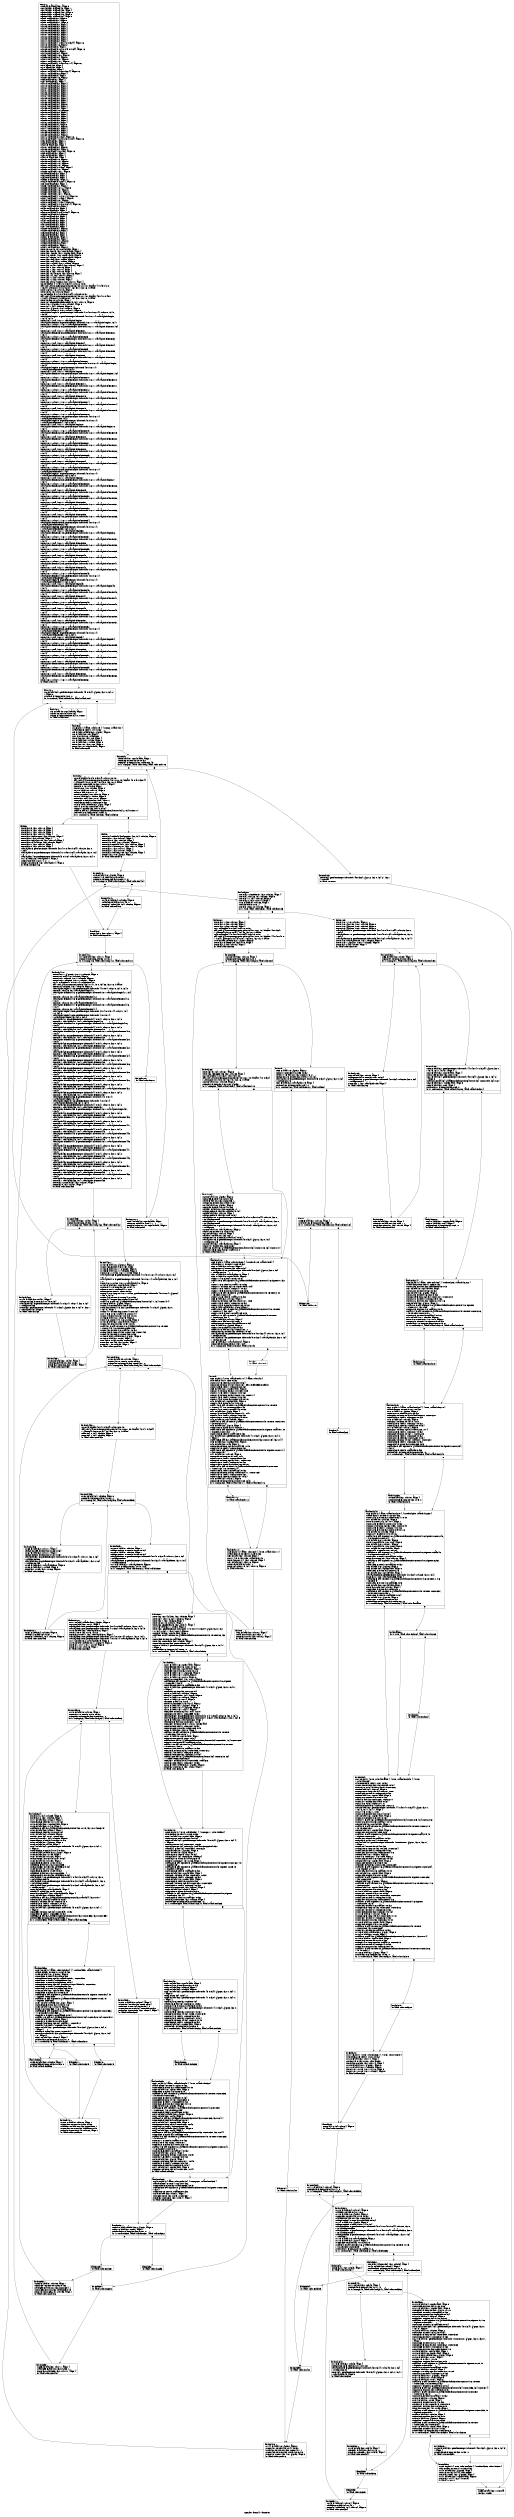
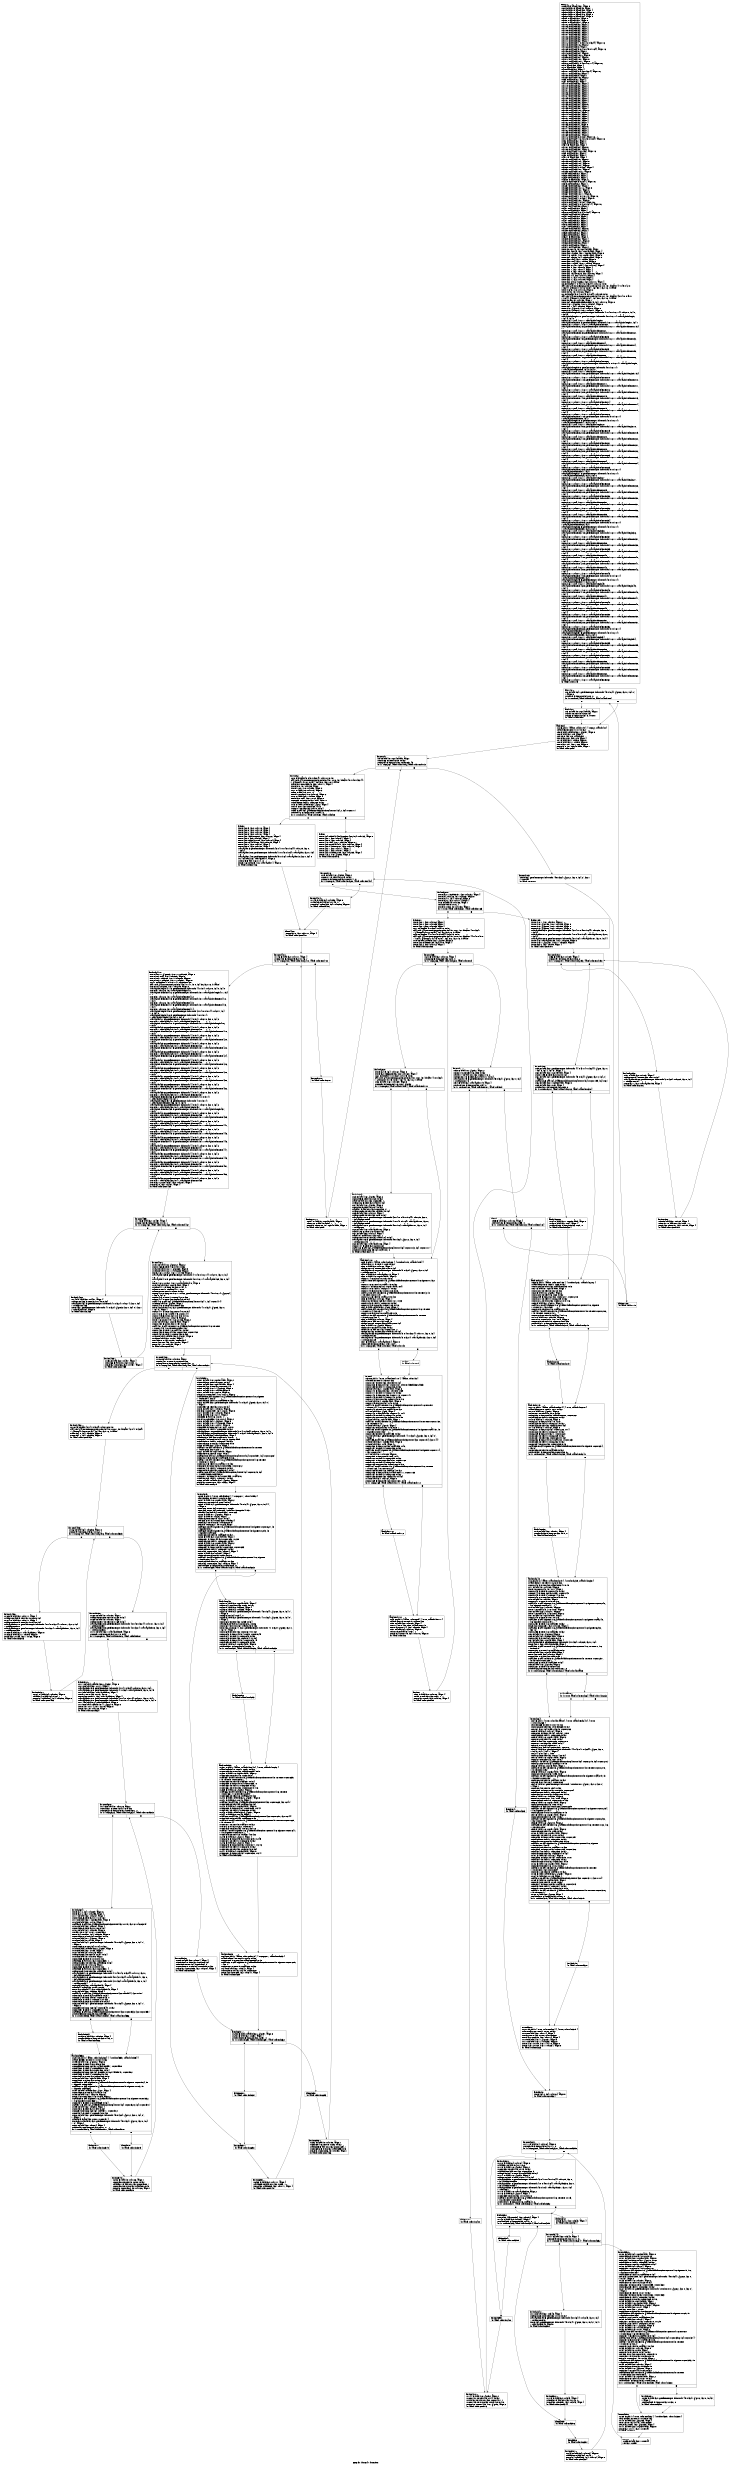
(67, 716) -> (580, 716)
(223, 1381) -> (379, 1381)
(189, 1635) -> none
(418, 1716) -> none
(52, 2052) -> (98, 2048)
(84, 2275) -> (322, 2117)
